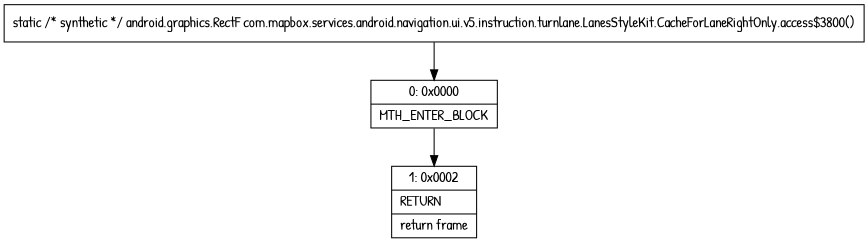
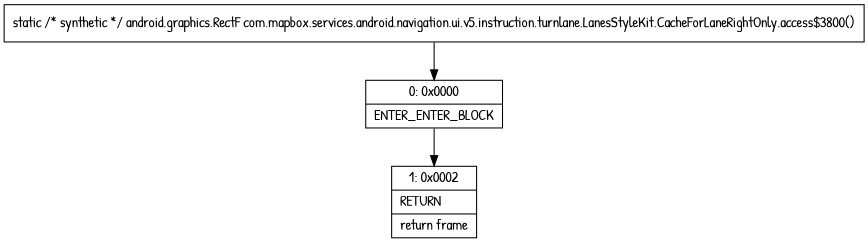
(434, 116) -> (434, 116)
